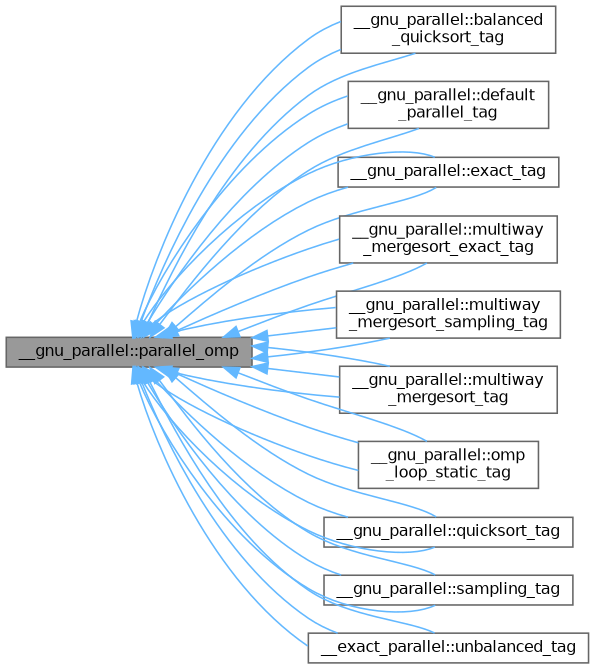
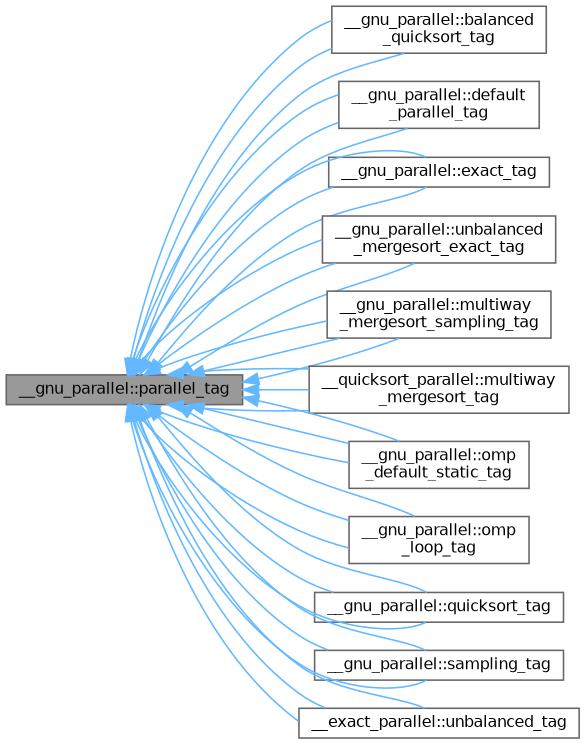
(448, 239) -> (439, 239)
(129, 352) -> (124, 390)
(448, 390) -> (439, 390)
(448, 465) -> (439, 465)
none -> (439, 540)
